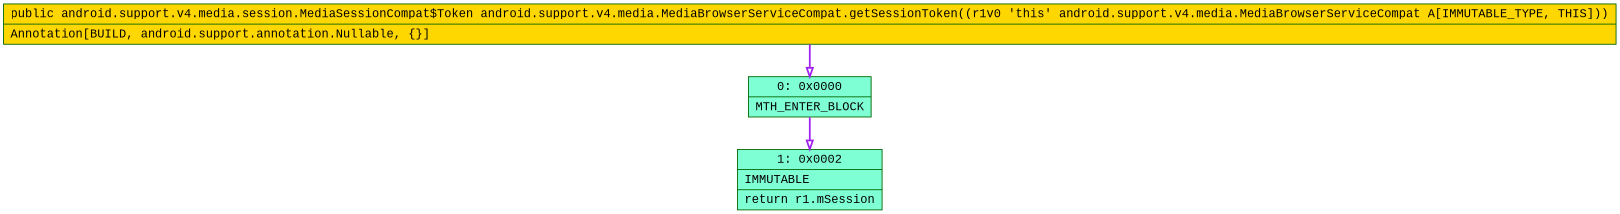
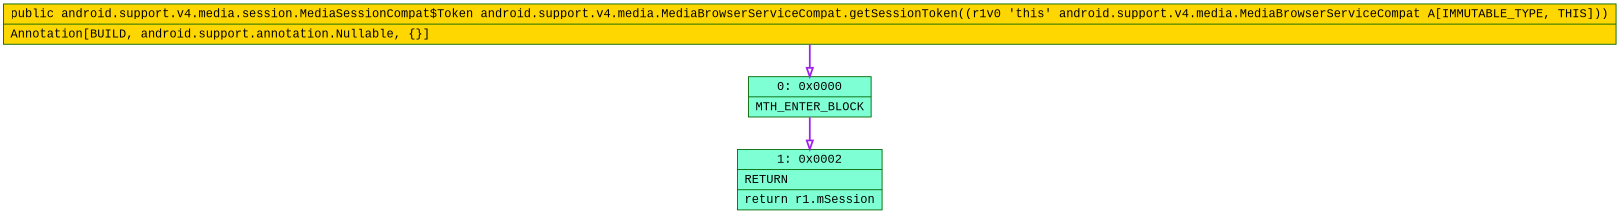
(777, 179) -> (766, 179)
